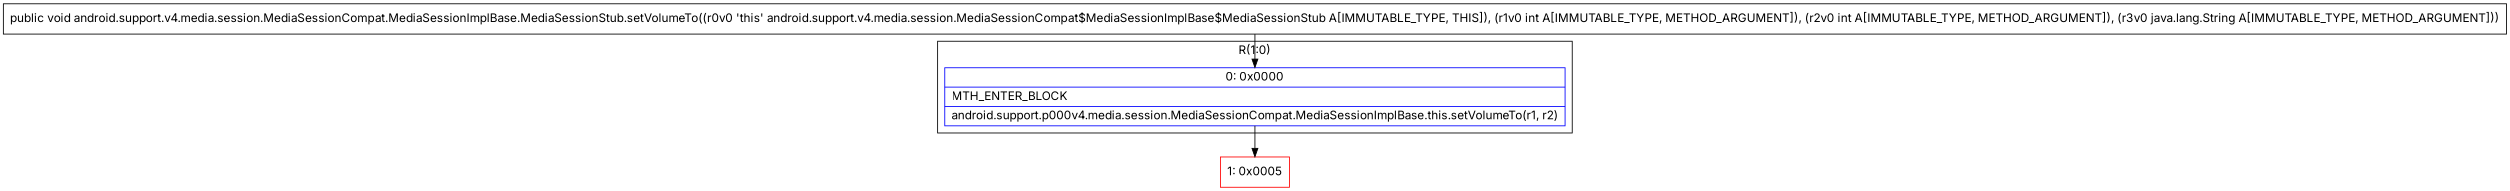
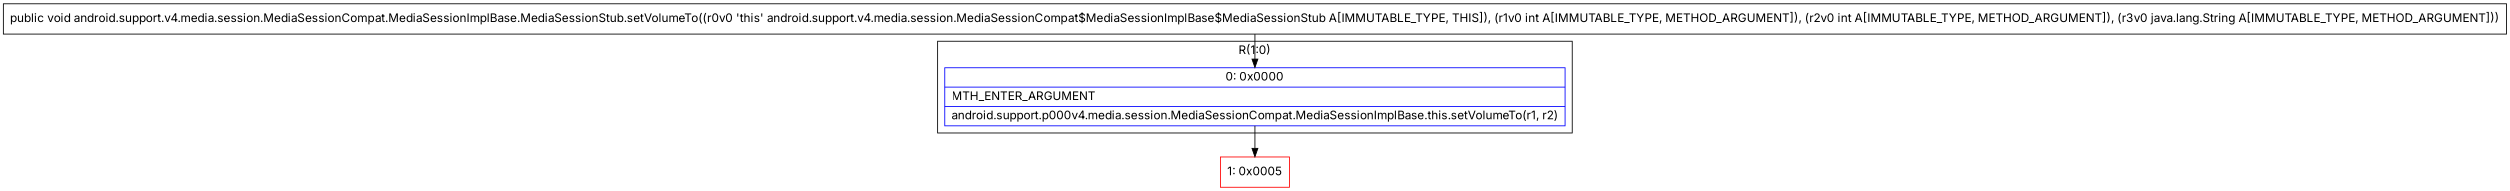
(1010, 96) -> (1024, 96)
